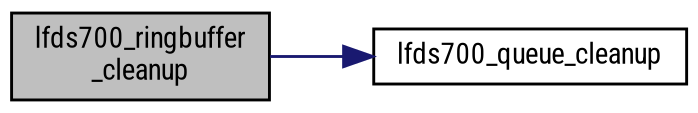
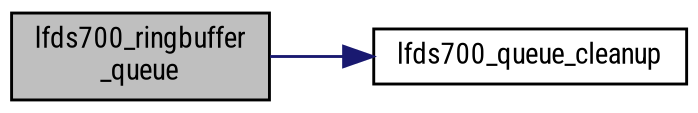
(141, 56) -> (141, 56)
